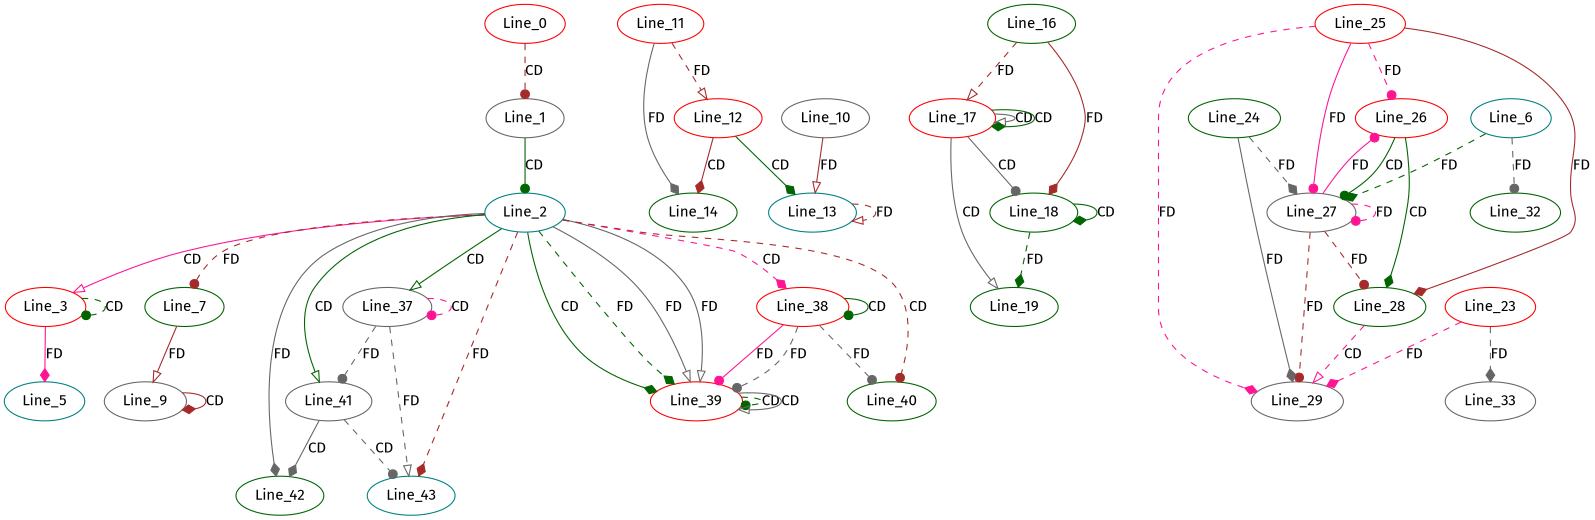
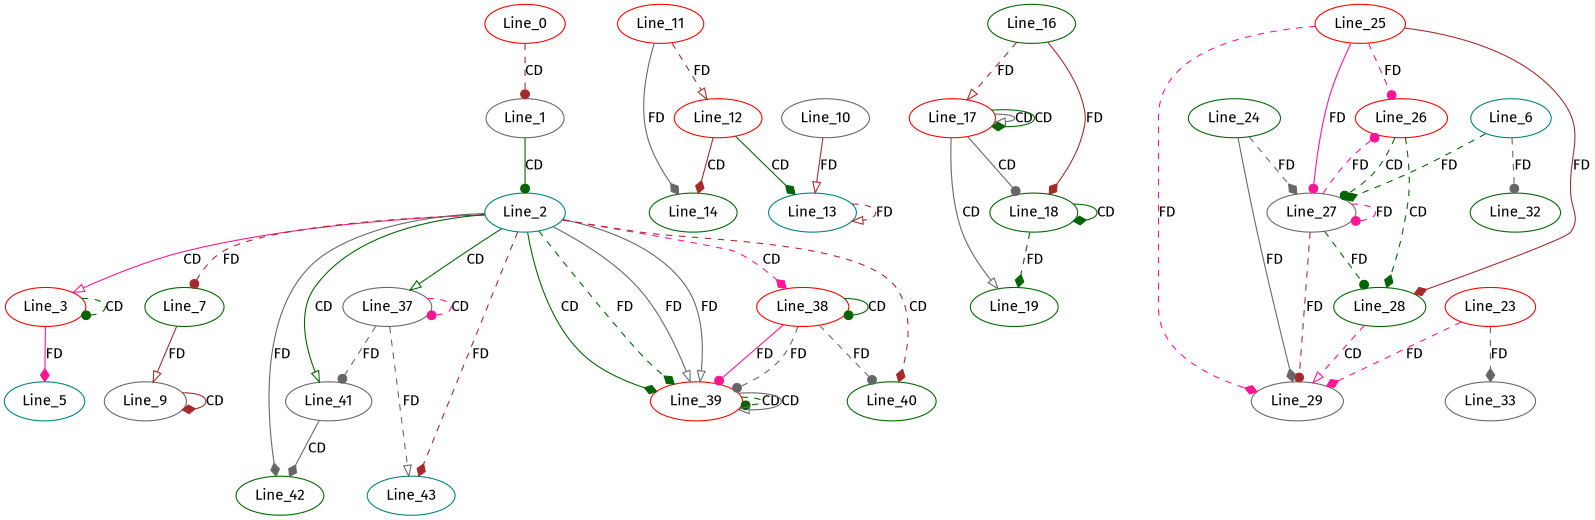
(1345, 165) -> (1345, 165)
(1377, 170) -> (1377, 170)
(1407, 207) -> (1407, 207)
(778, 245) -> (778, 245)
(1343, 256) -> (1343, 256)
(367, 445) -> none
